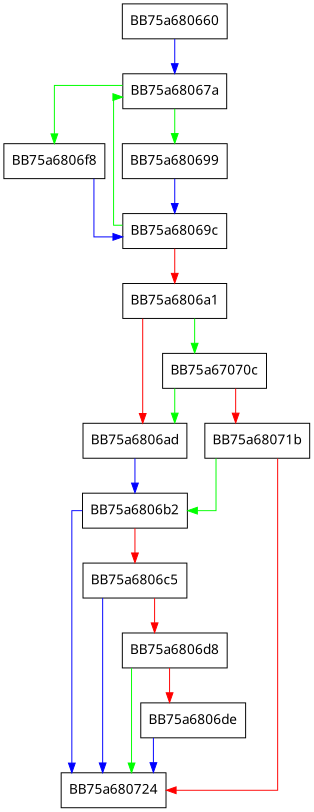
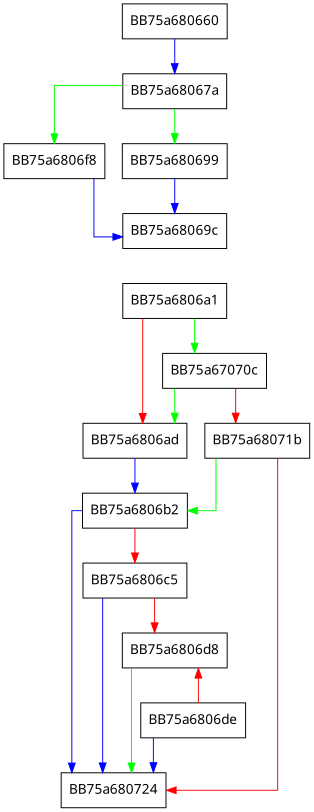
(114, 165) -> none
(175, 261) -> none
(170, 680) -> (198, 690)
